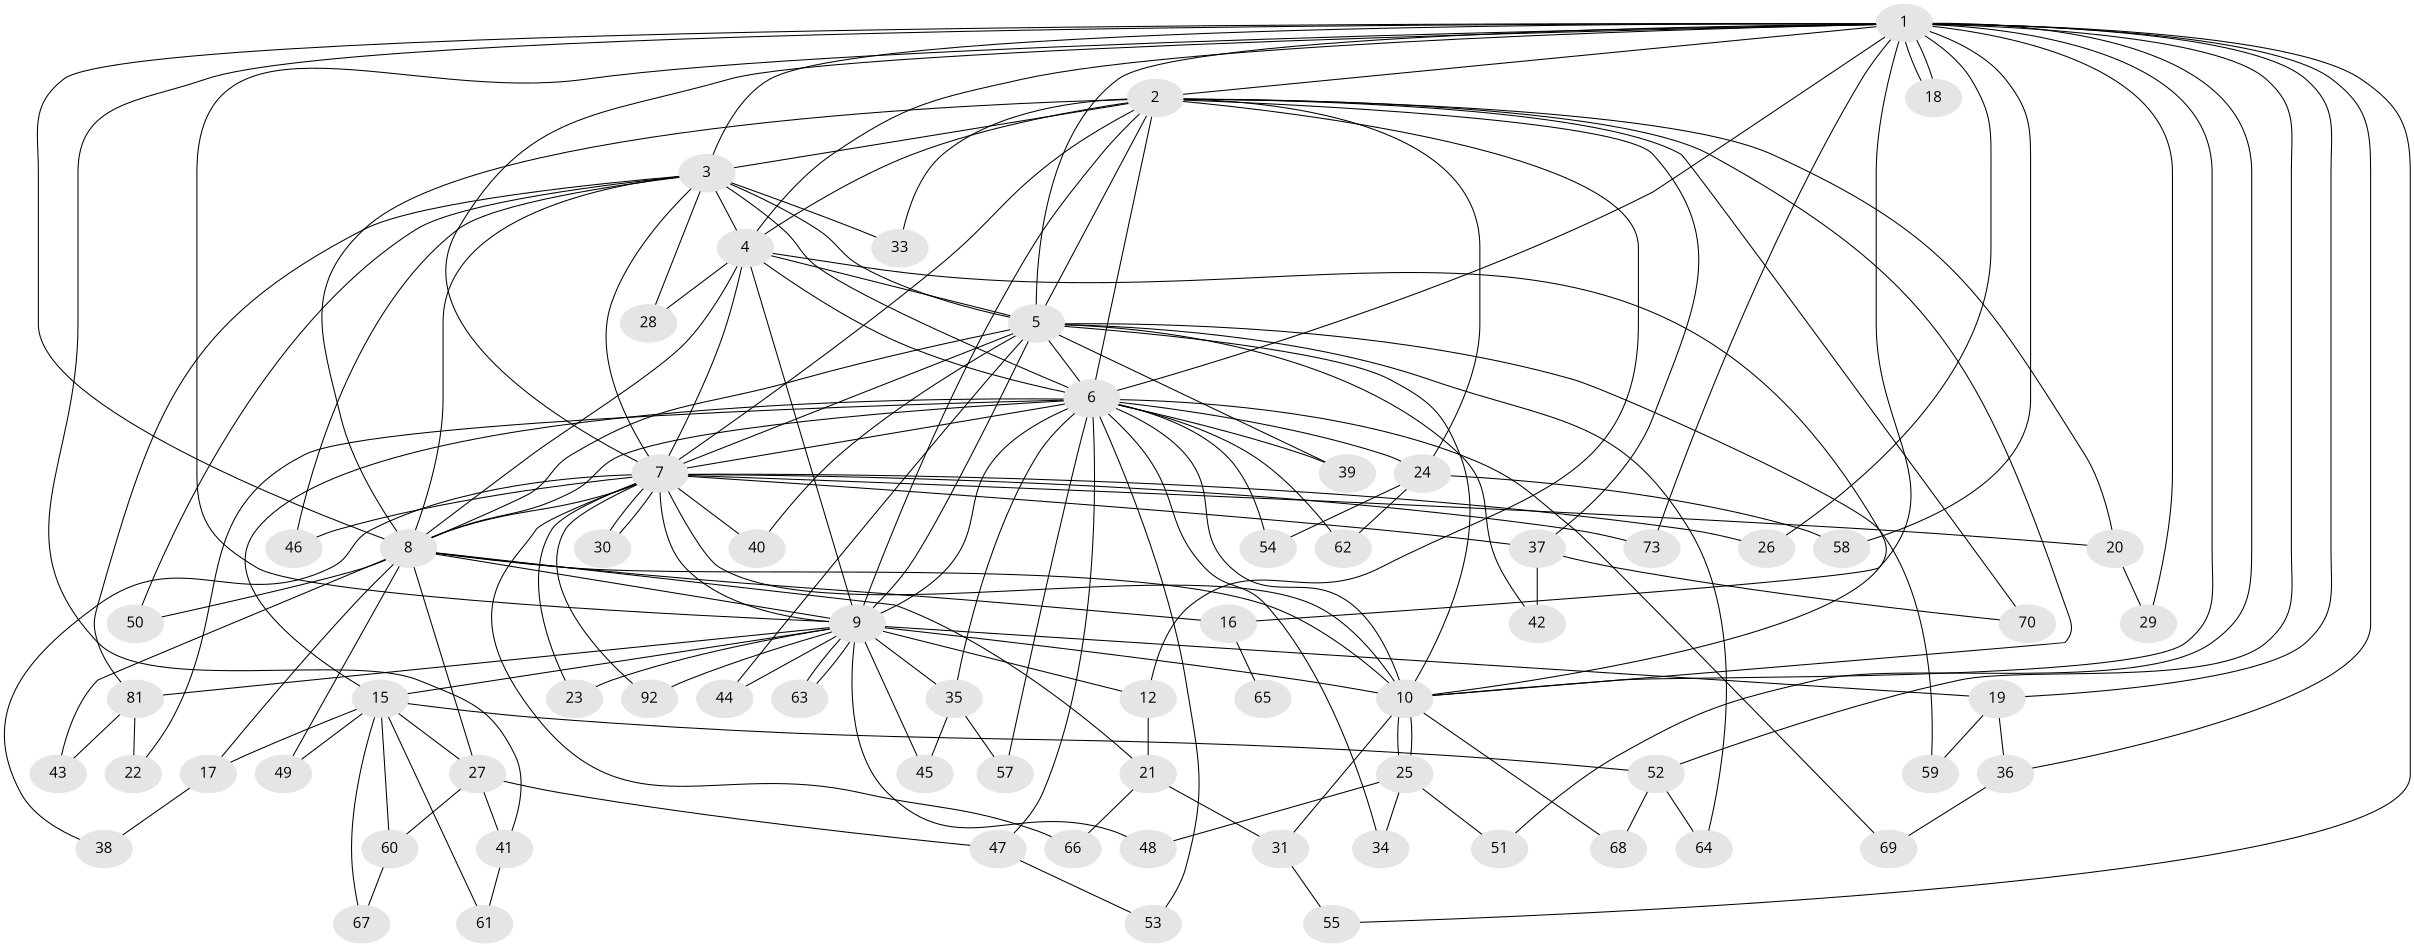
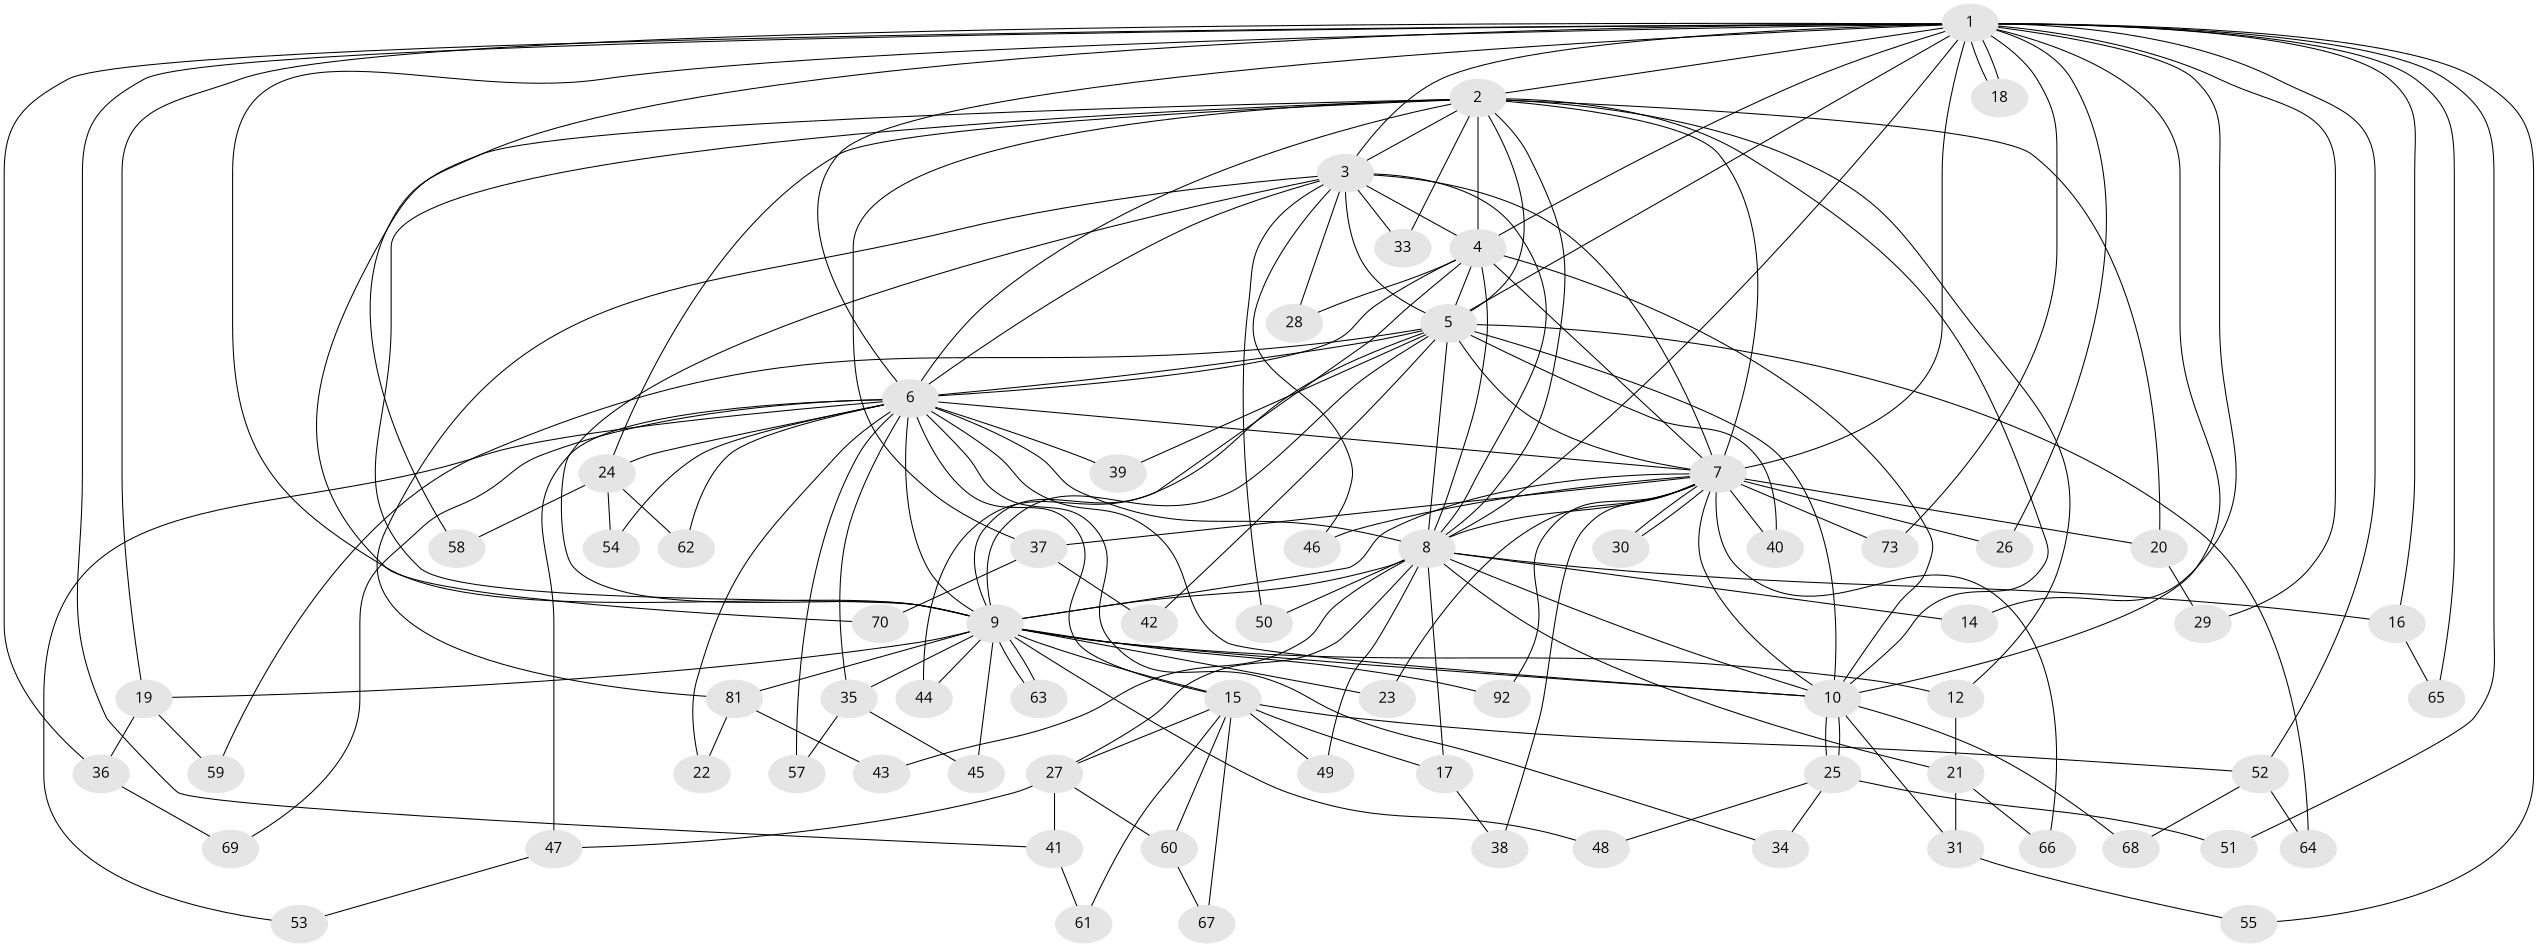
none -> (2454, 161)
none -> (685, 371)
none -> (1969, 624)
